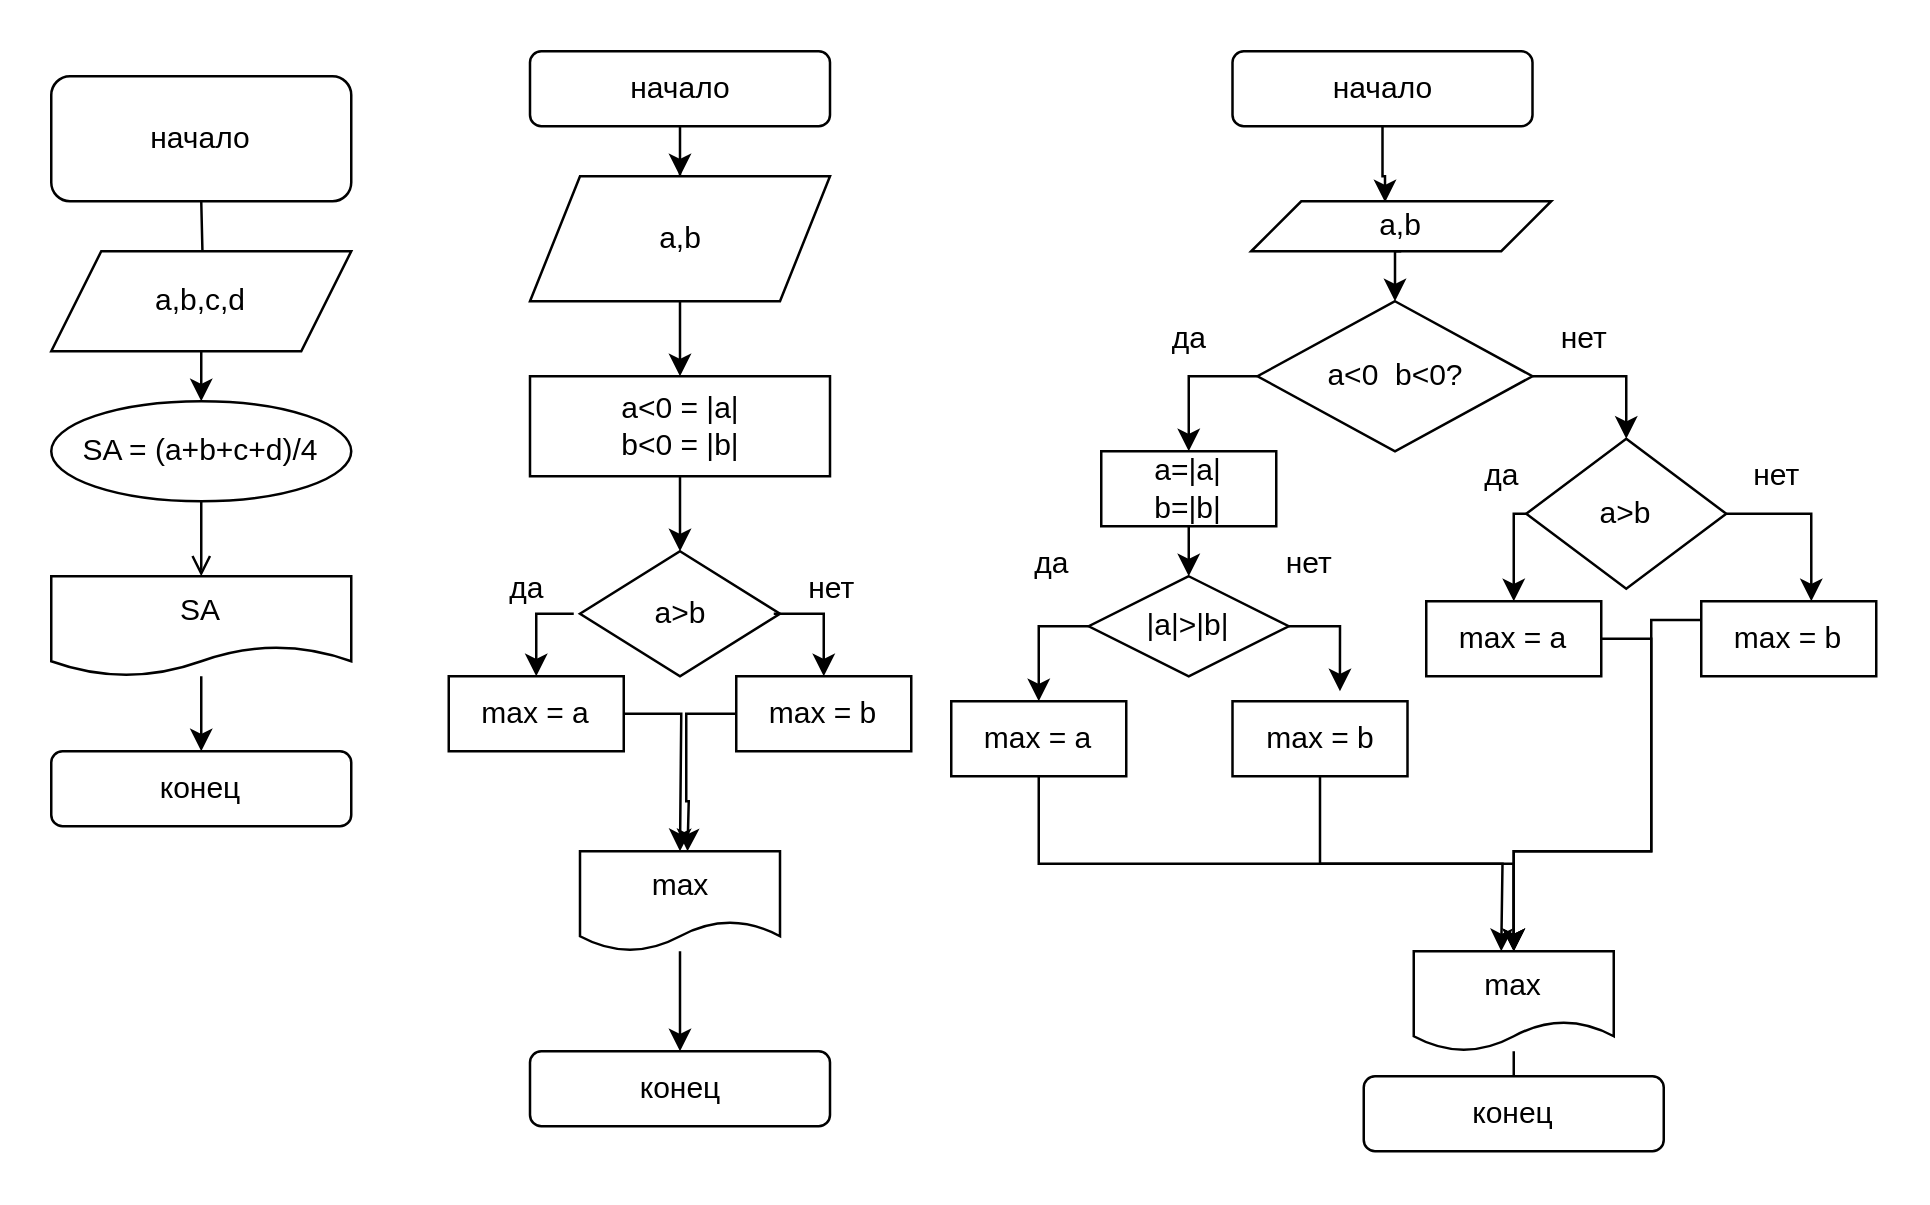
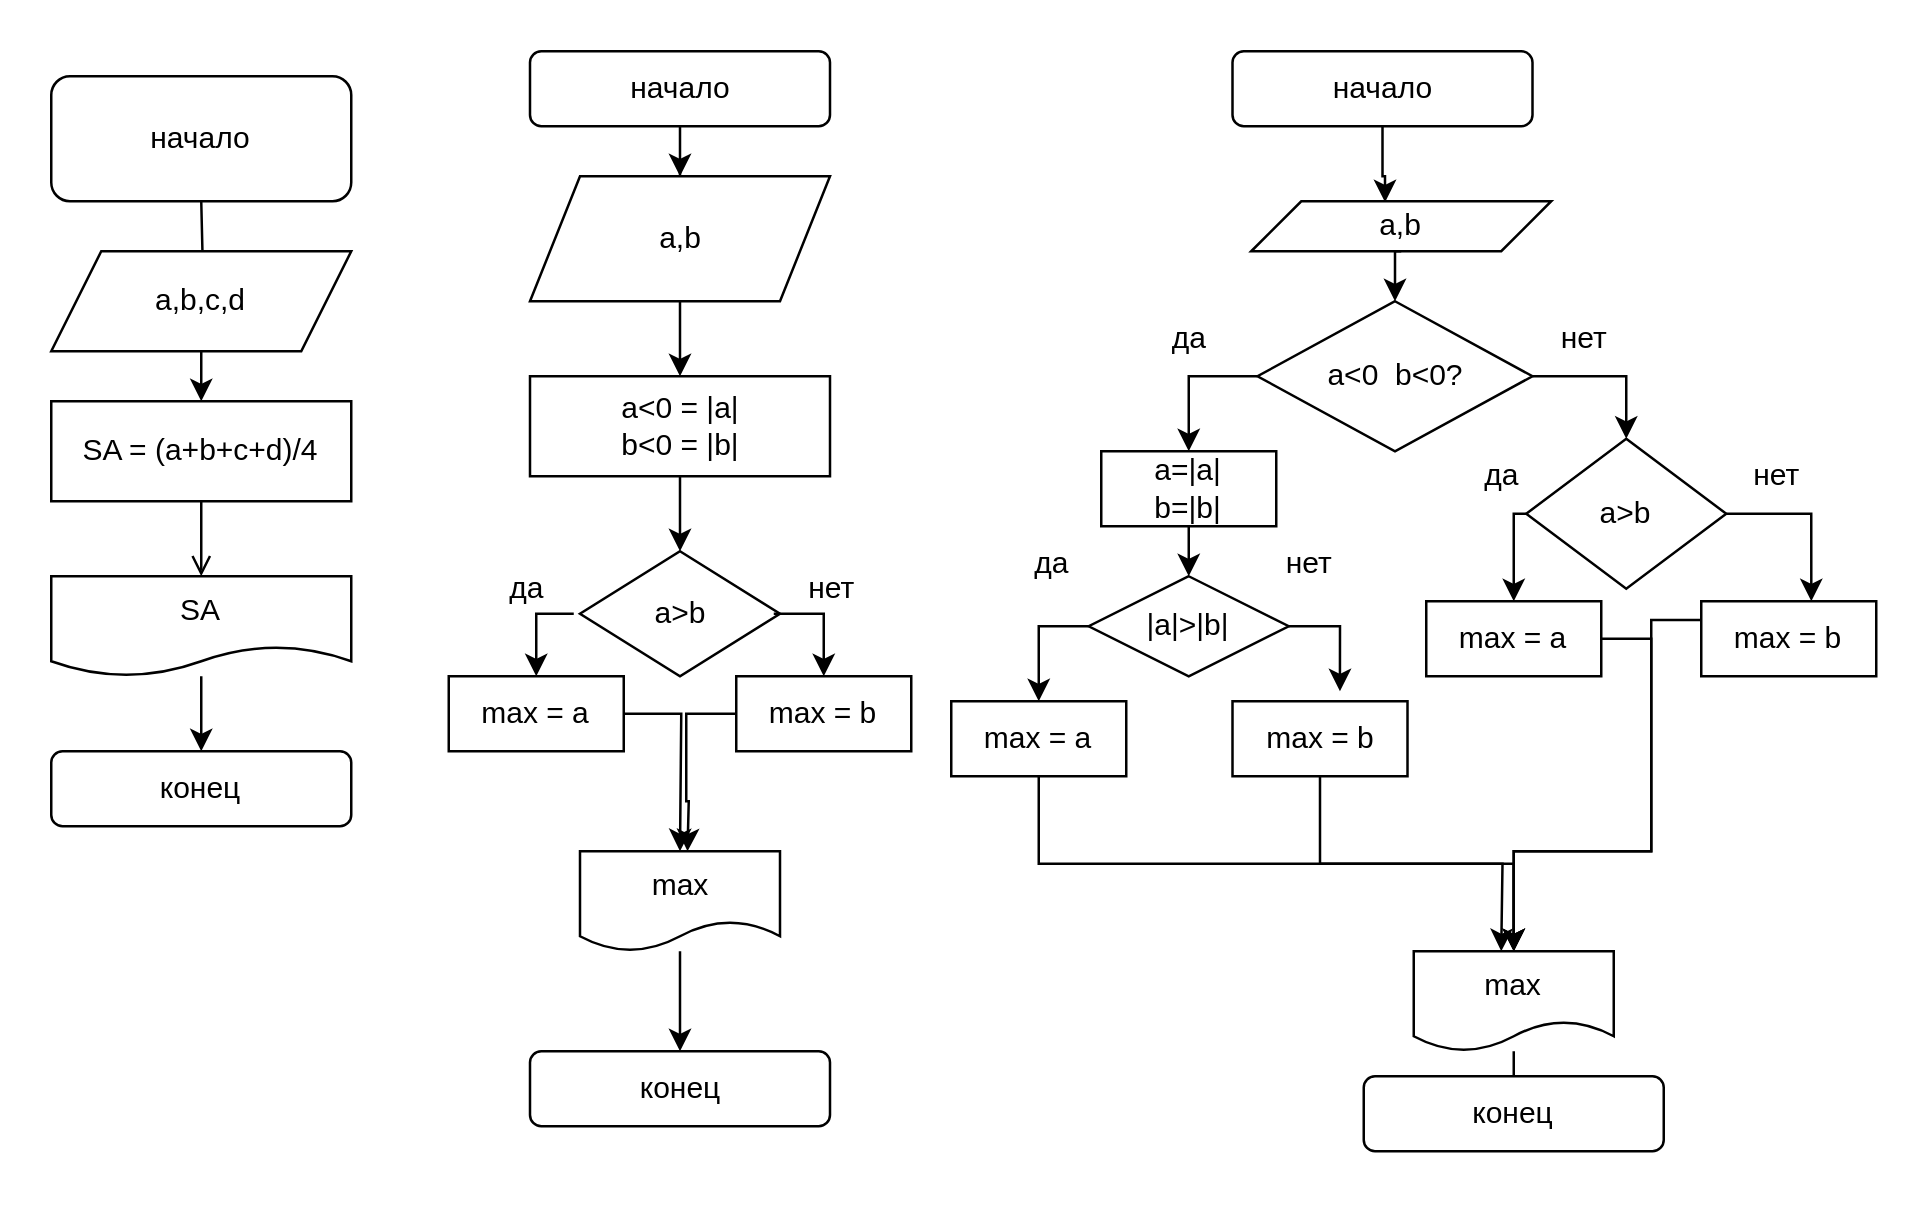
(201, 451) -> (201, 451)
